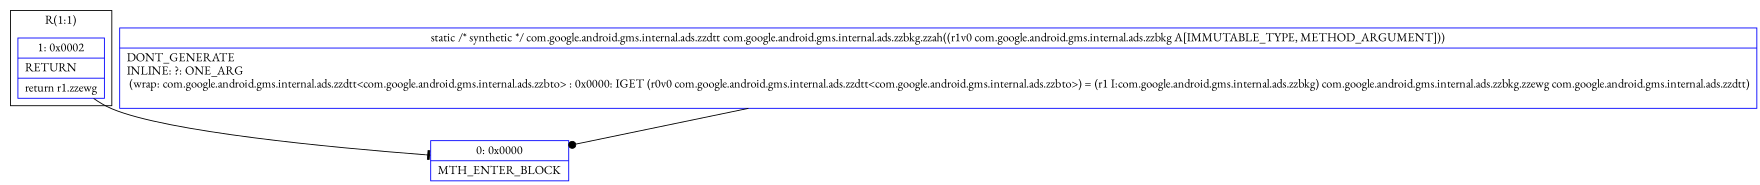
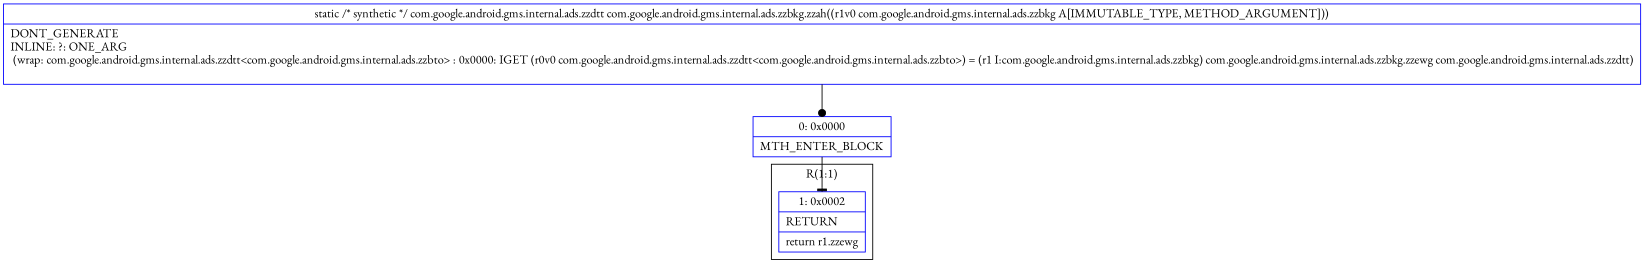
(257, 138) -> (822, 172)
